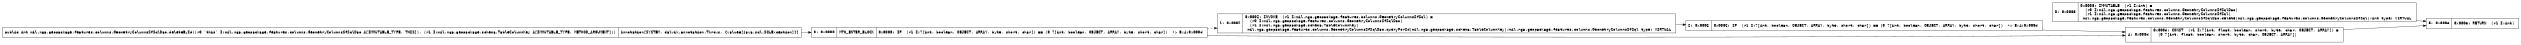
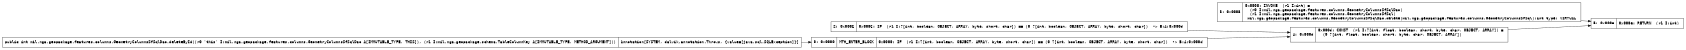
(2117, 6) -> (1279, 6)
(1447, 23) -> none
